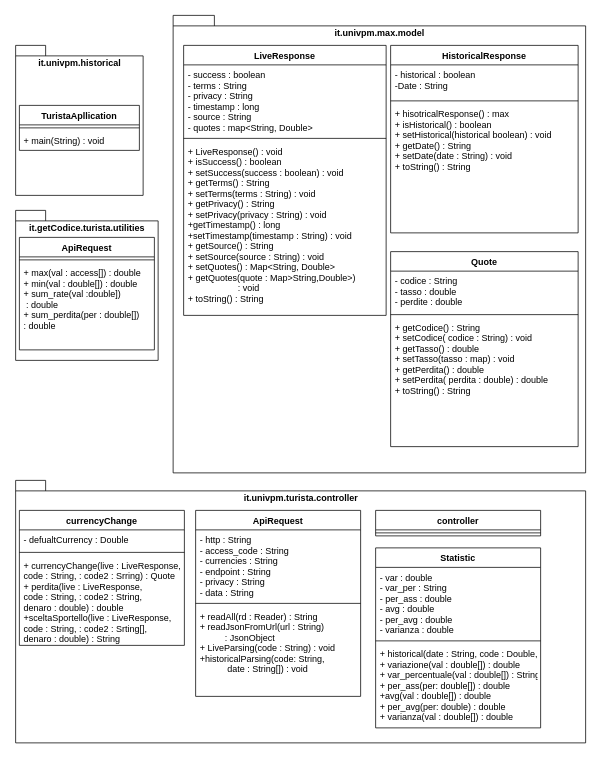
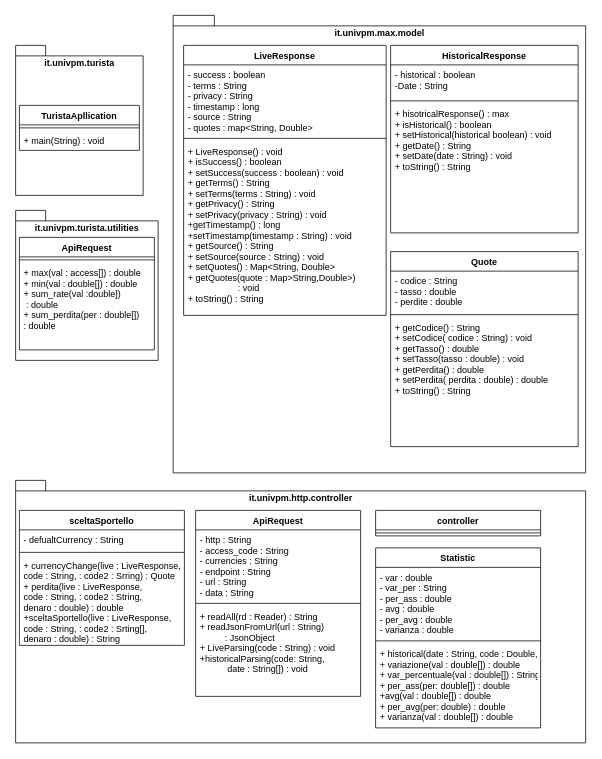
(80, 64) -> (80, 64)
(87, 229) -> (87, 229)
(443, 328) -> (443, 328)
(301, 499) -> (301, 499)
(101, 521) -> (101, 521)
(82, 540) -> (82, 540)
(231, 540) -> (231, 540)
